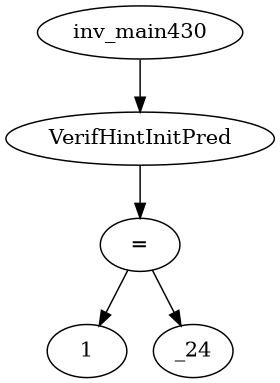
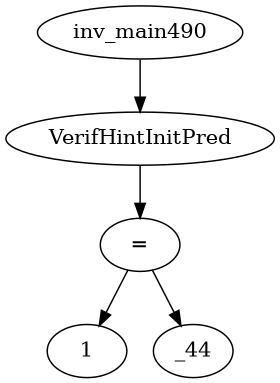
(140, 32) -> (140, 32)
(193, 351) -> (193, 351)
